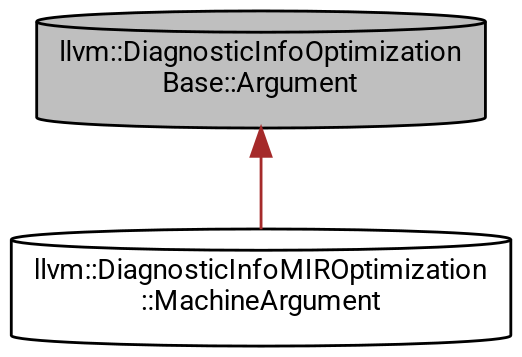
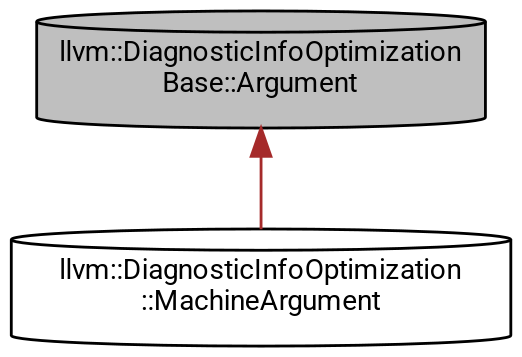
(261, 288) -> (261, 288)
